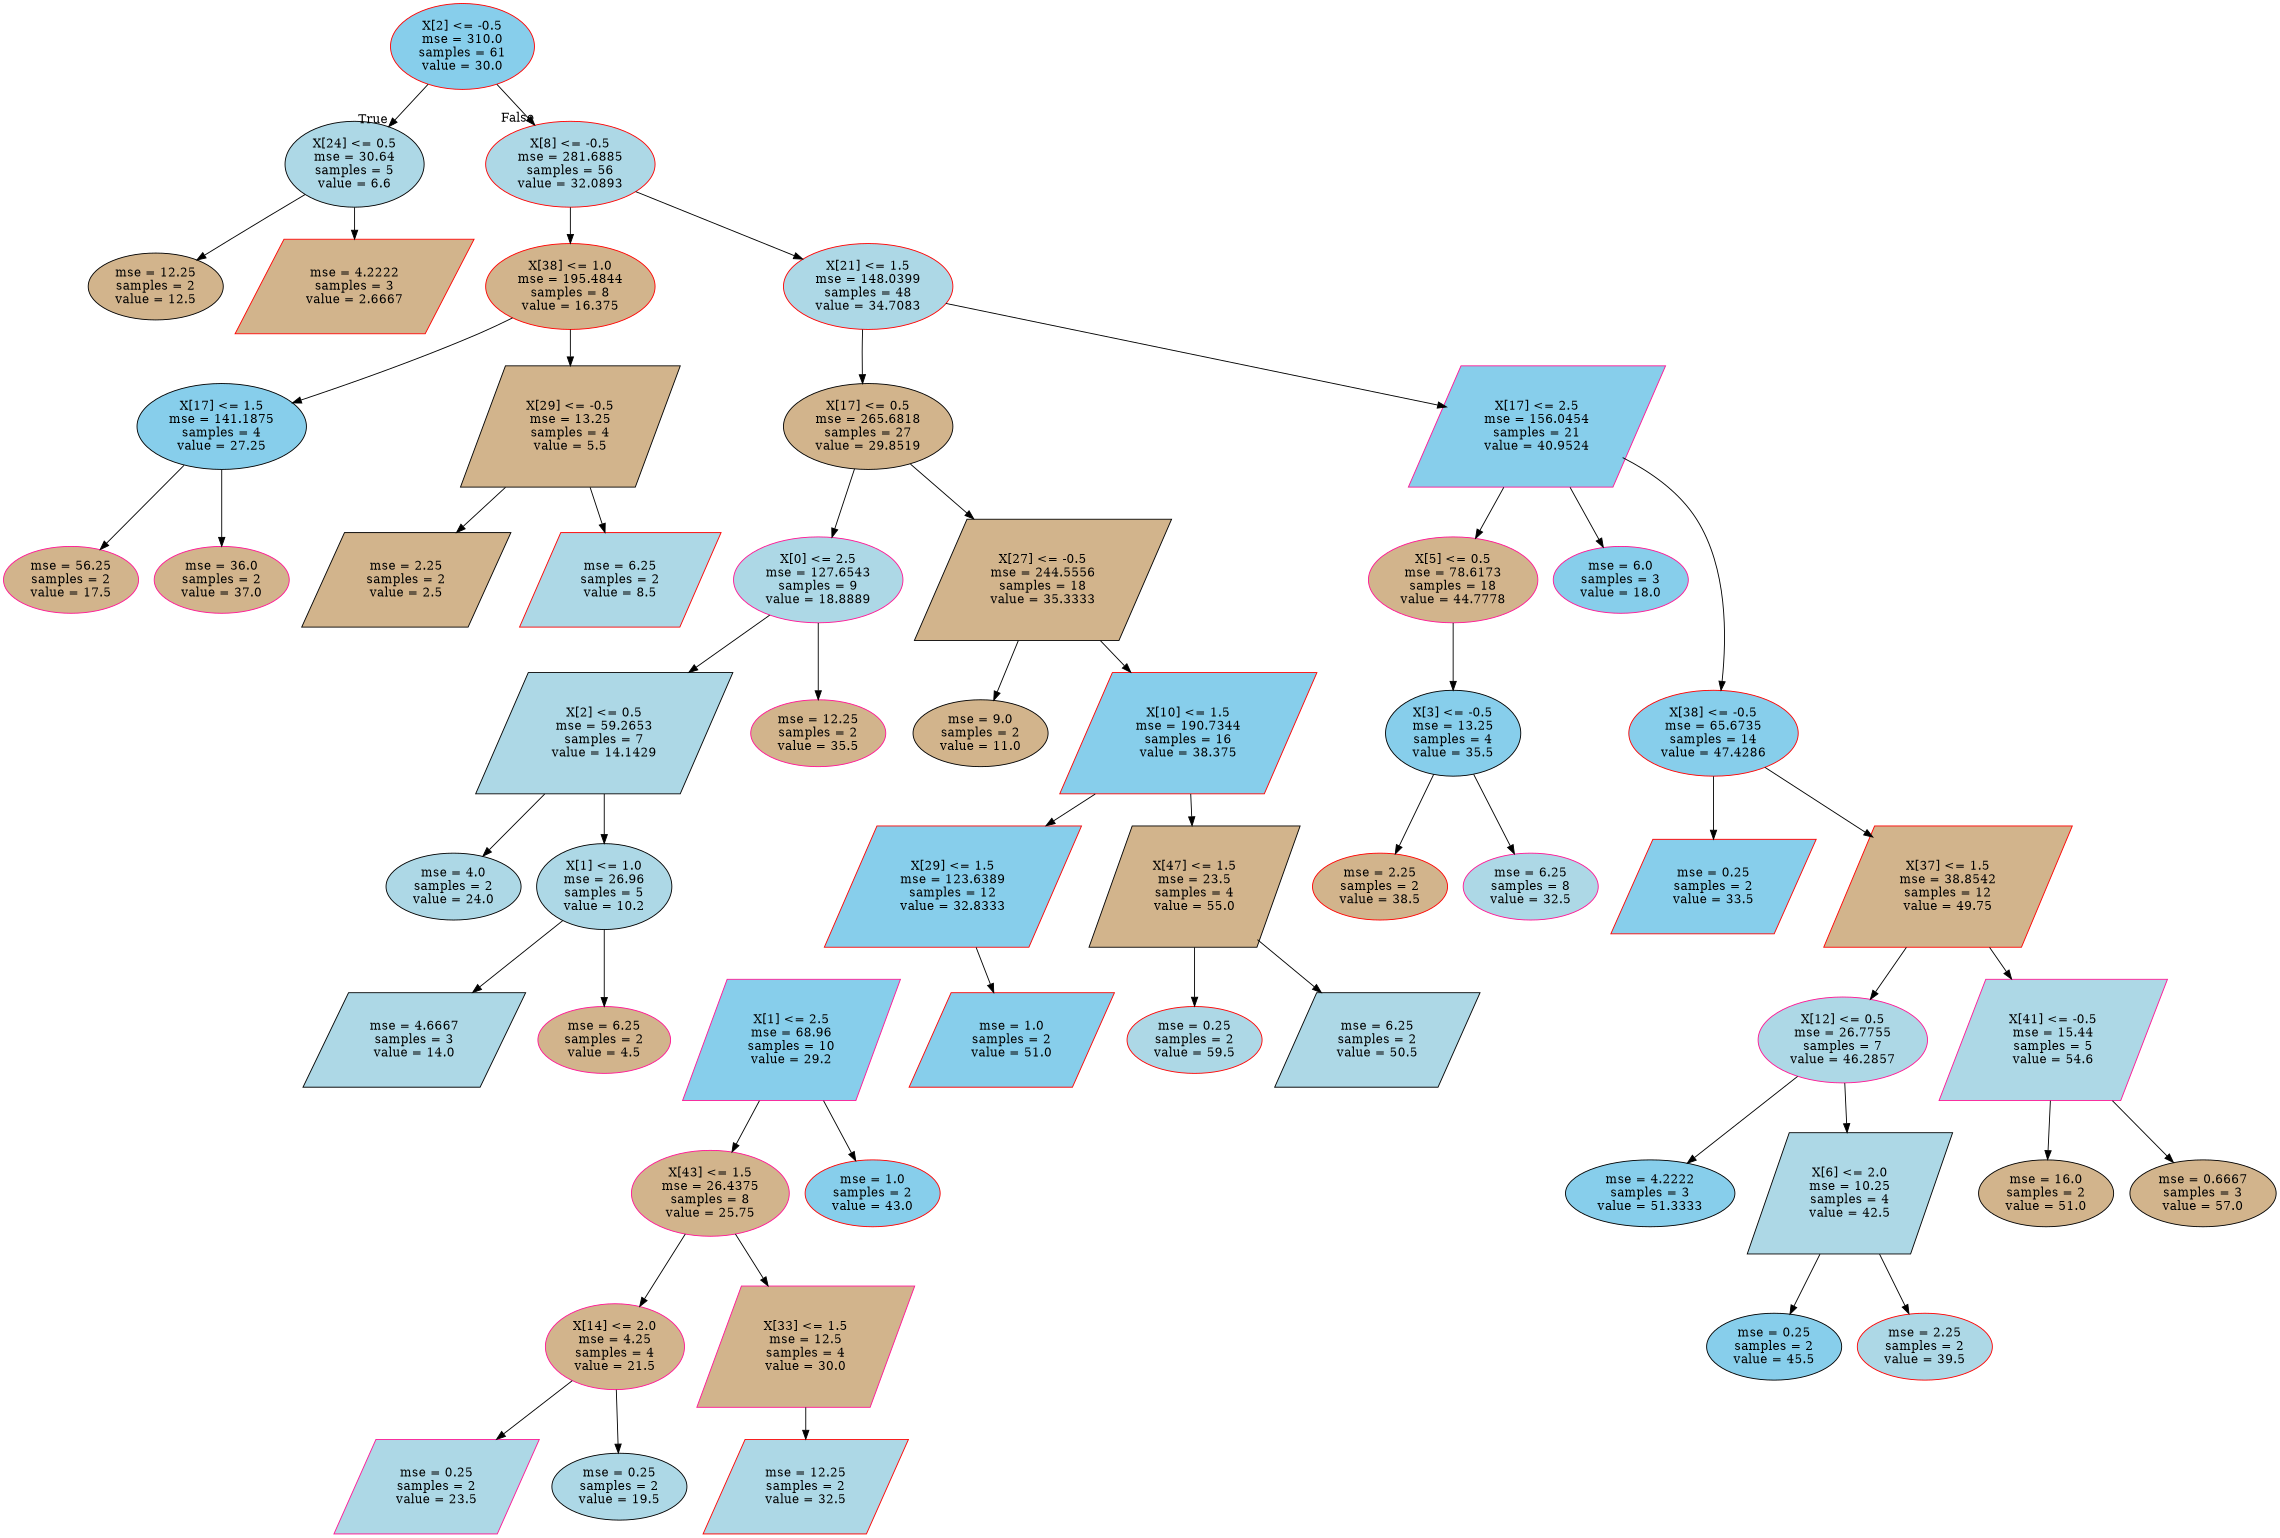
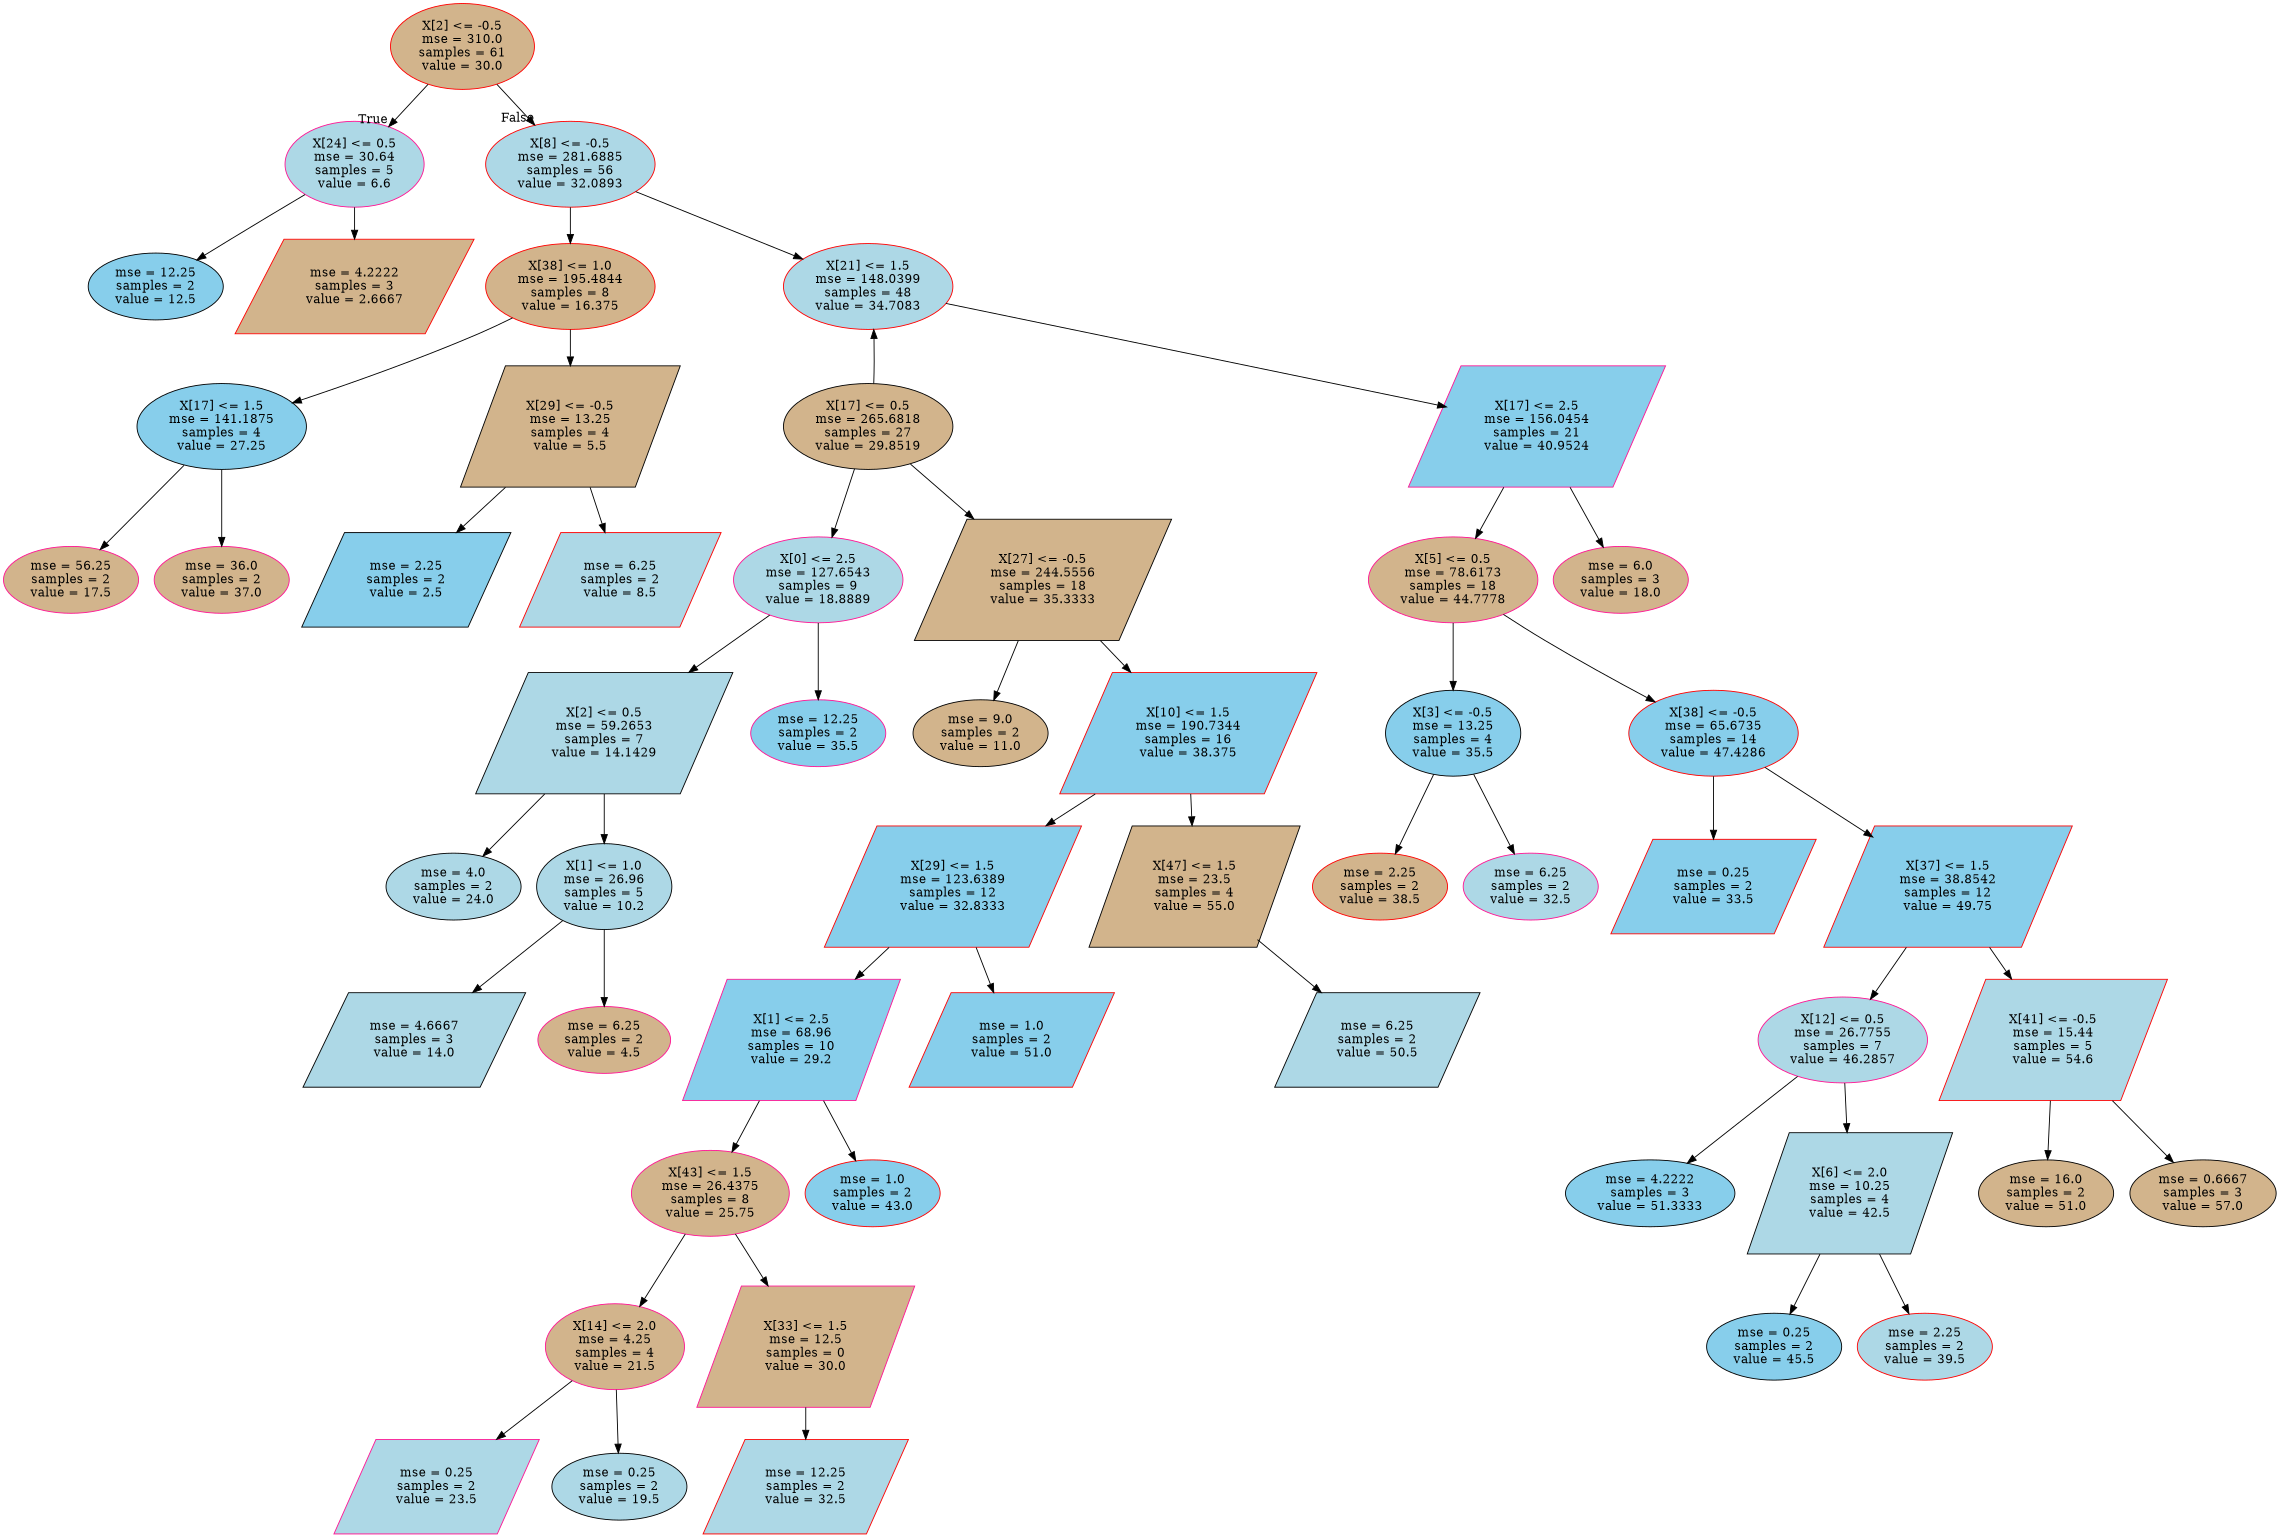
(462, 46) -> (462, 46)
(355, 164) -> (355, 164)
(156, 286) -> (156, 286)
(862, 352) -> (874, 361)
(1711, 551) -> (1574, 658)
(406, 580) -> (406, 580)
(1621, 580) -> (1621, 580)
(818, 733) -> (818, 733)
(1531, 887) -> (1531, 887)
(1948, 887) -> (1948, 887)
none -> (876, 960)
(1195, 1040) -> none
(2053, 1040) -> (2053, 1040)
(806, 1347) -> (806, 1347)
